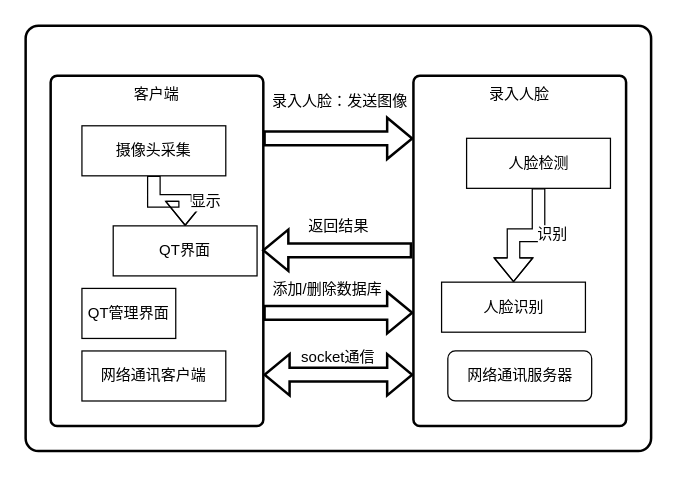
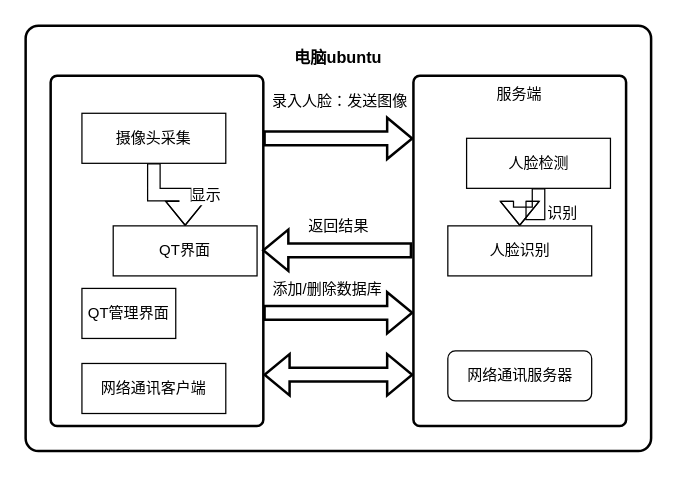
none -> (338, 57)
(157, 94) -> none
(519, 94) -> (519, 94)
(154, 151) -> (154, 138)
(513, 307) -> (519, 251)
(338, 357) -> none
(154, 376) -> (154, 388)
